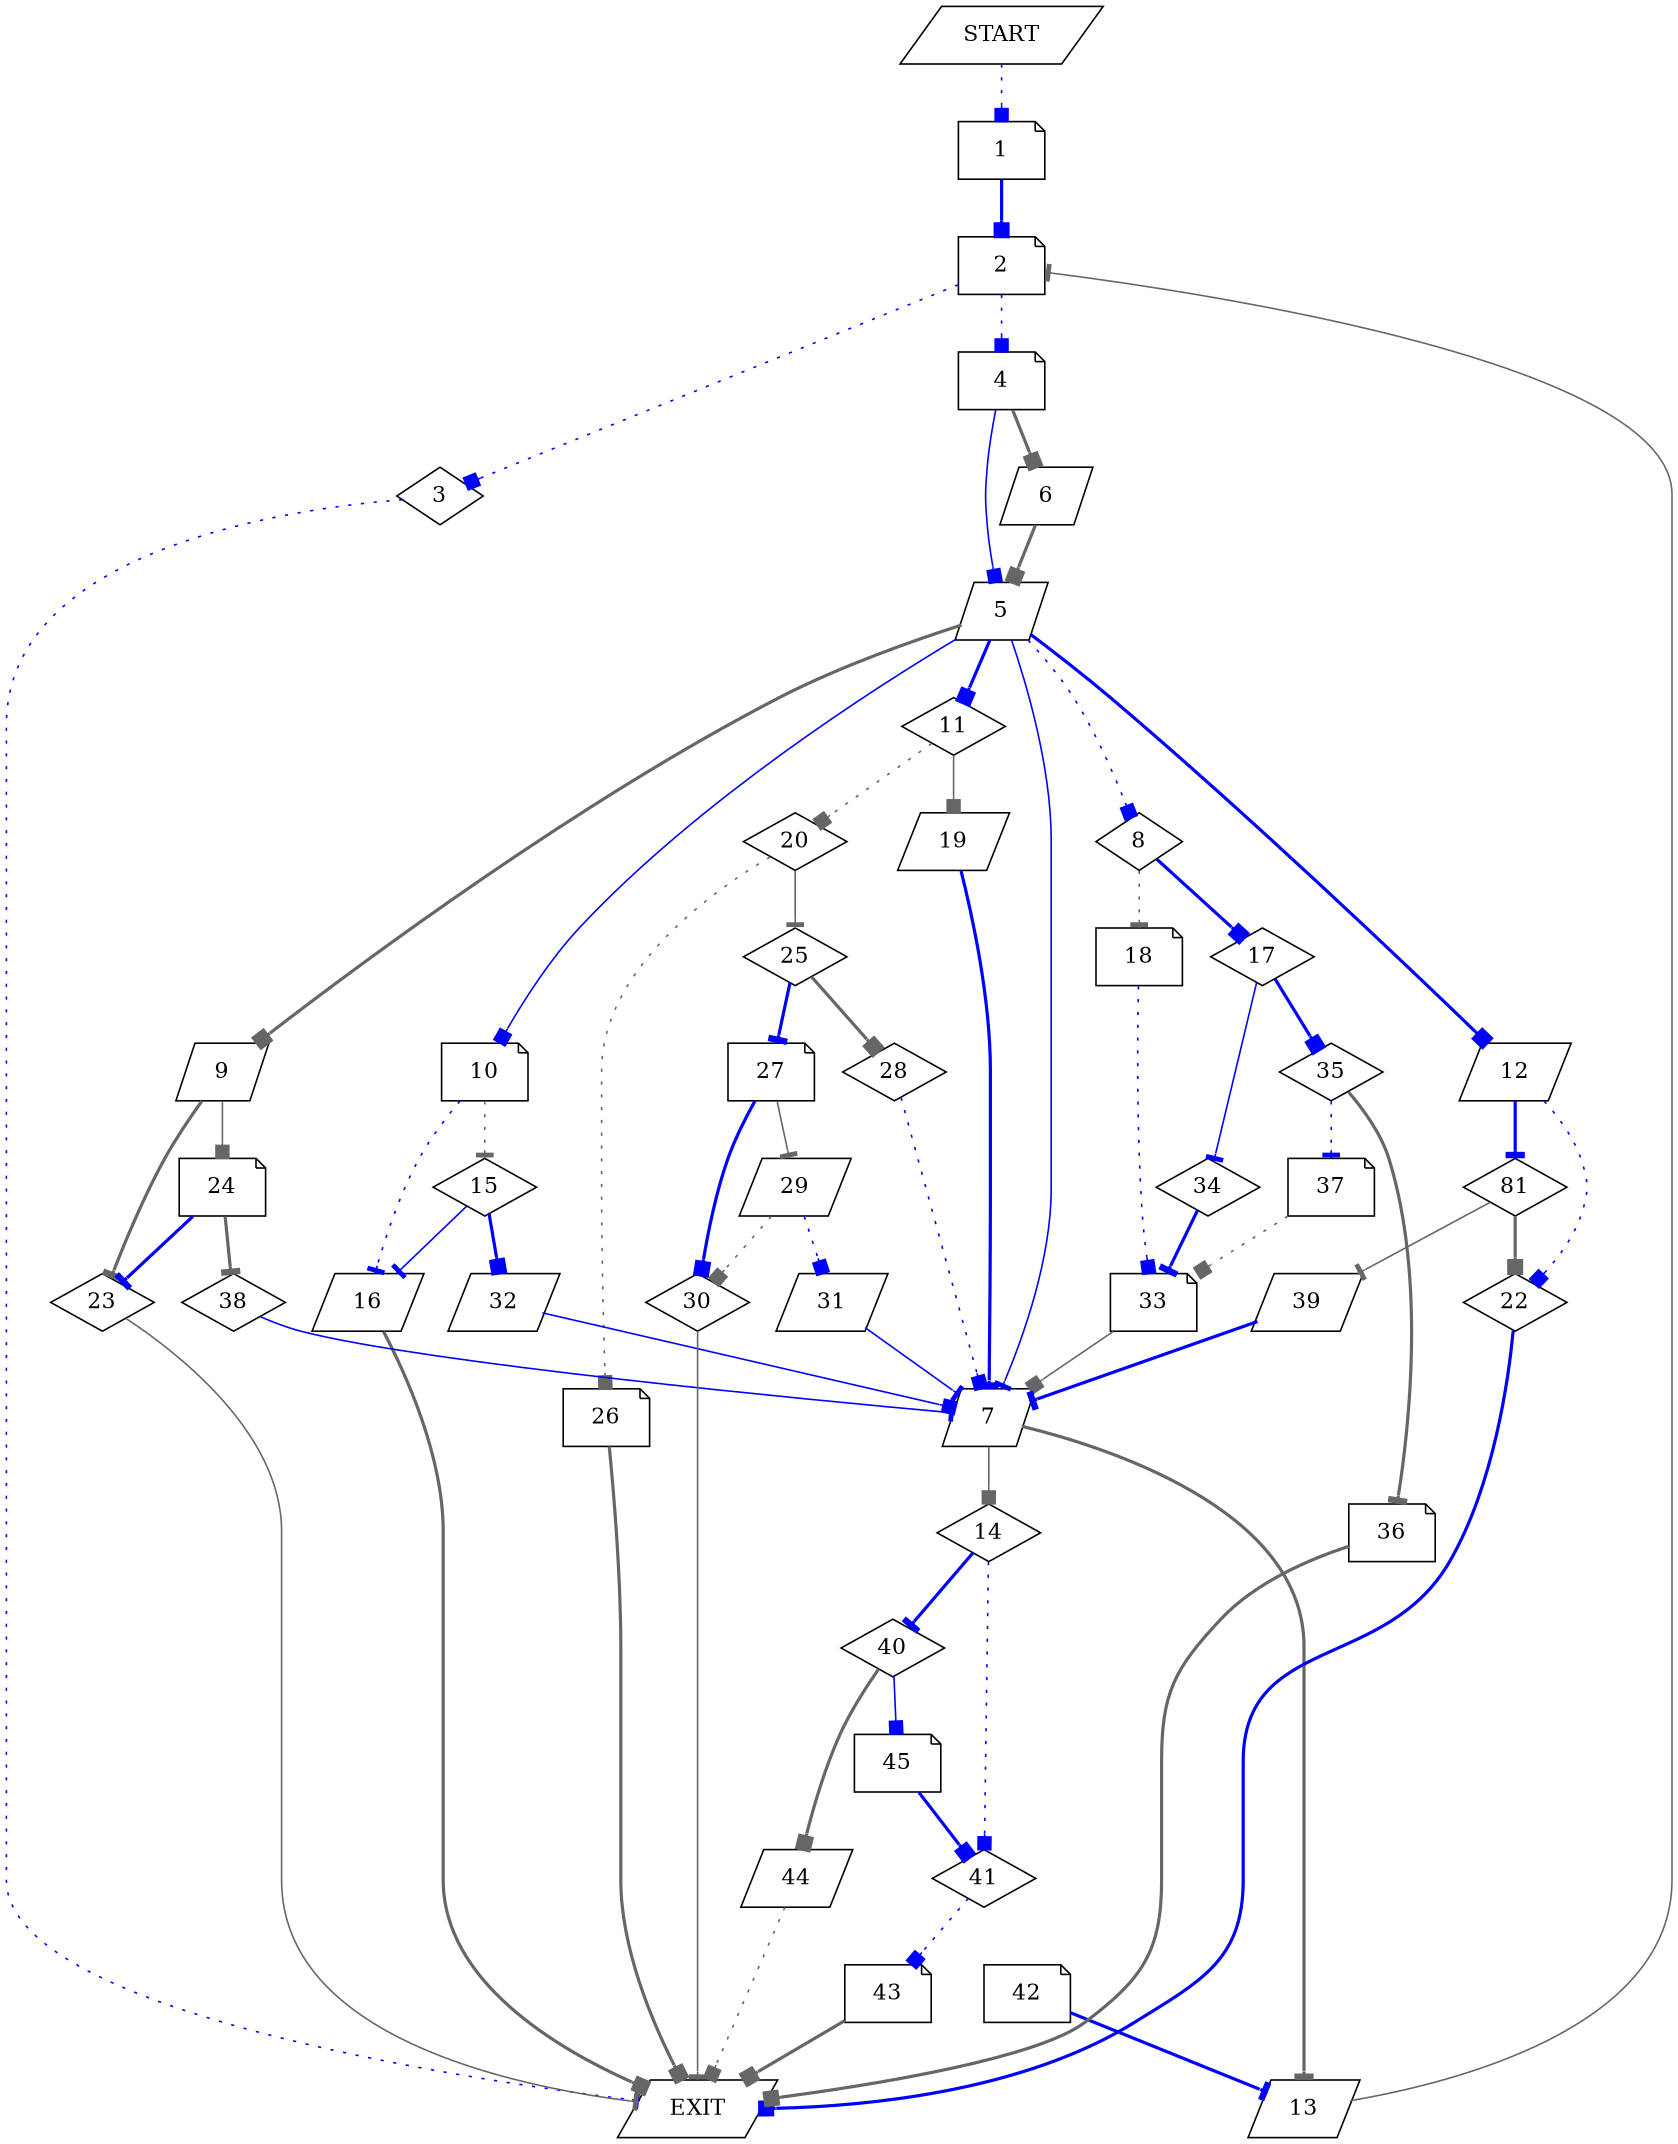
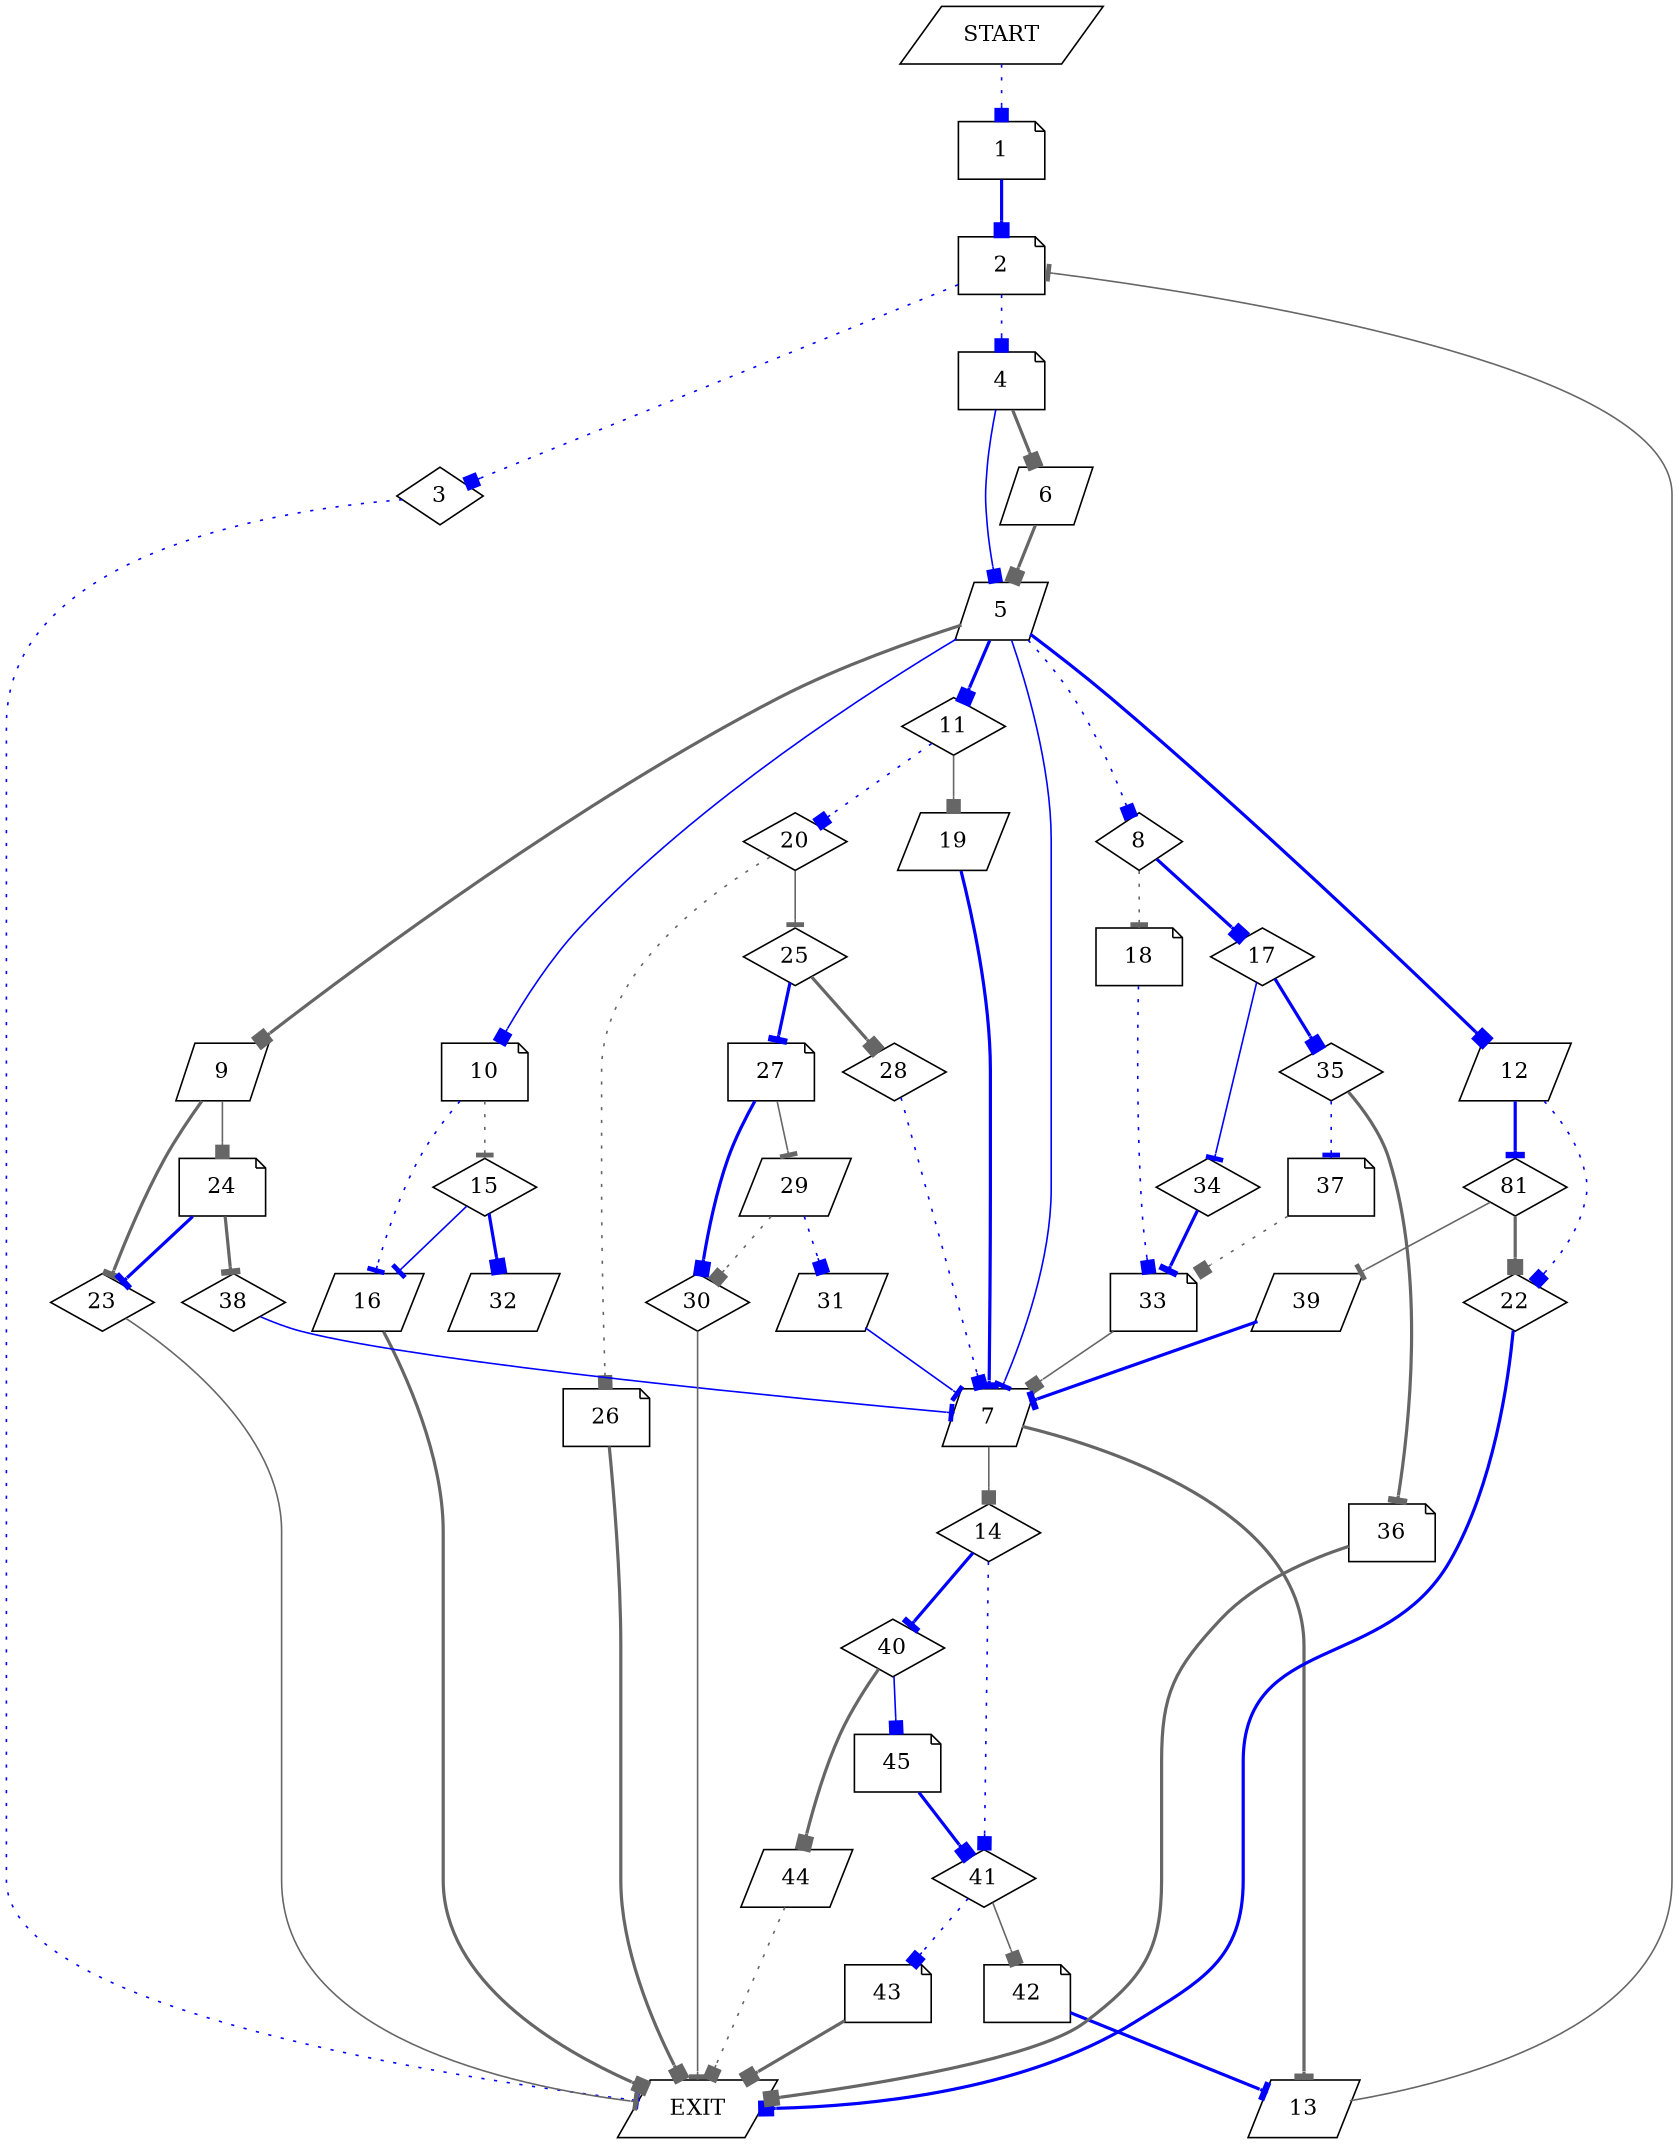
(881, 779) -> (881, 779)
(741, 1359) -> none
none -> (1002, 1926)
